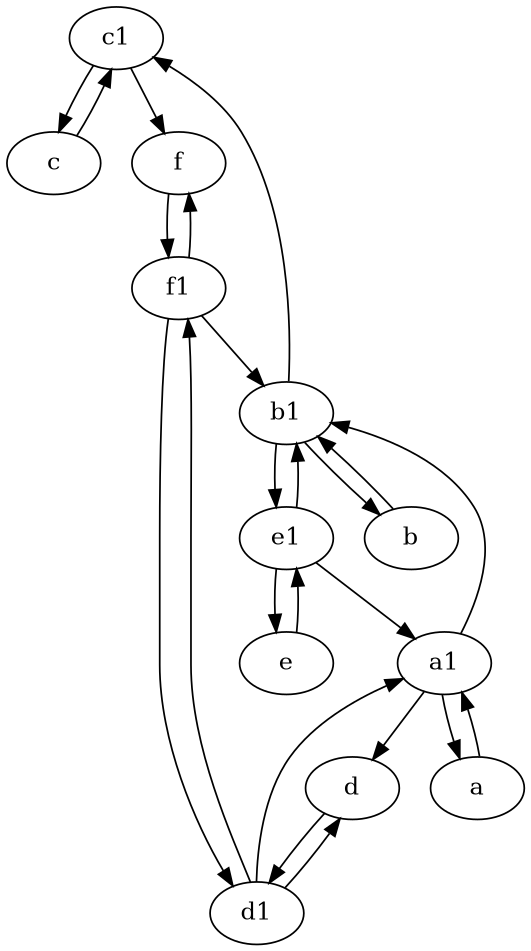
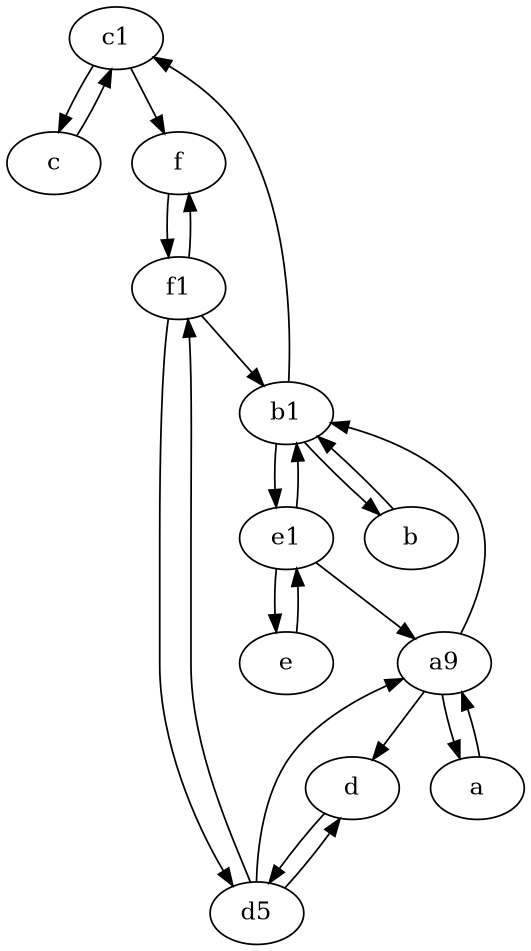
(444, 663) -> (444, 663)
(257, 913) -> (257, 913)
